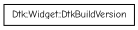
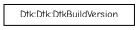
(69, 15) -> (69, 15)
